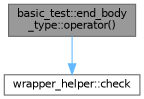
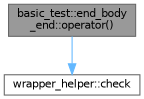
(72, 20) -> (72, 20)
